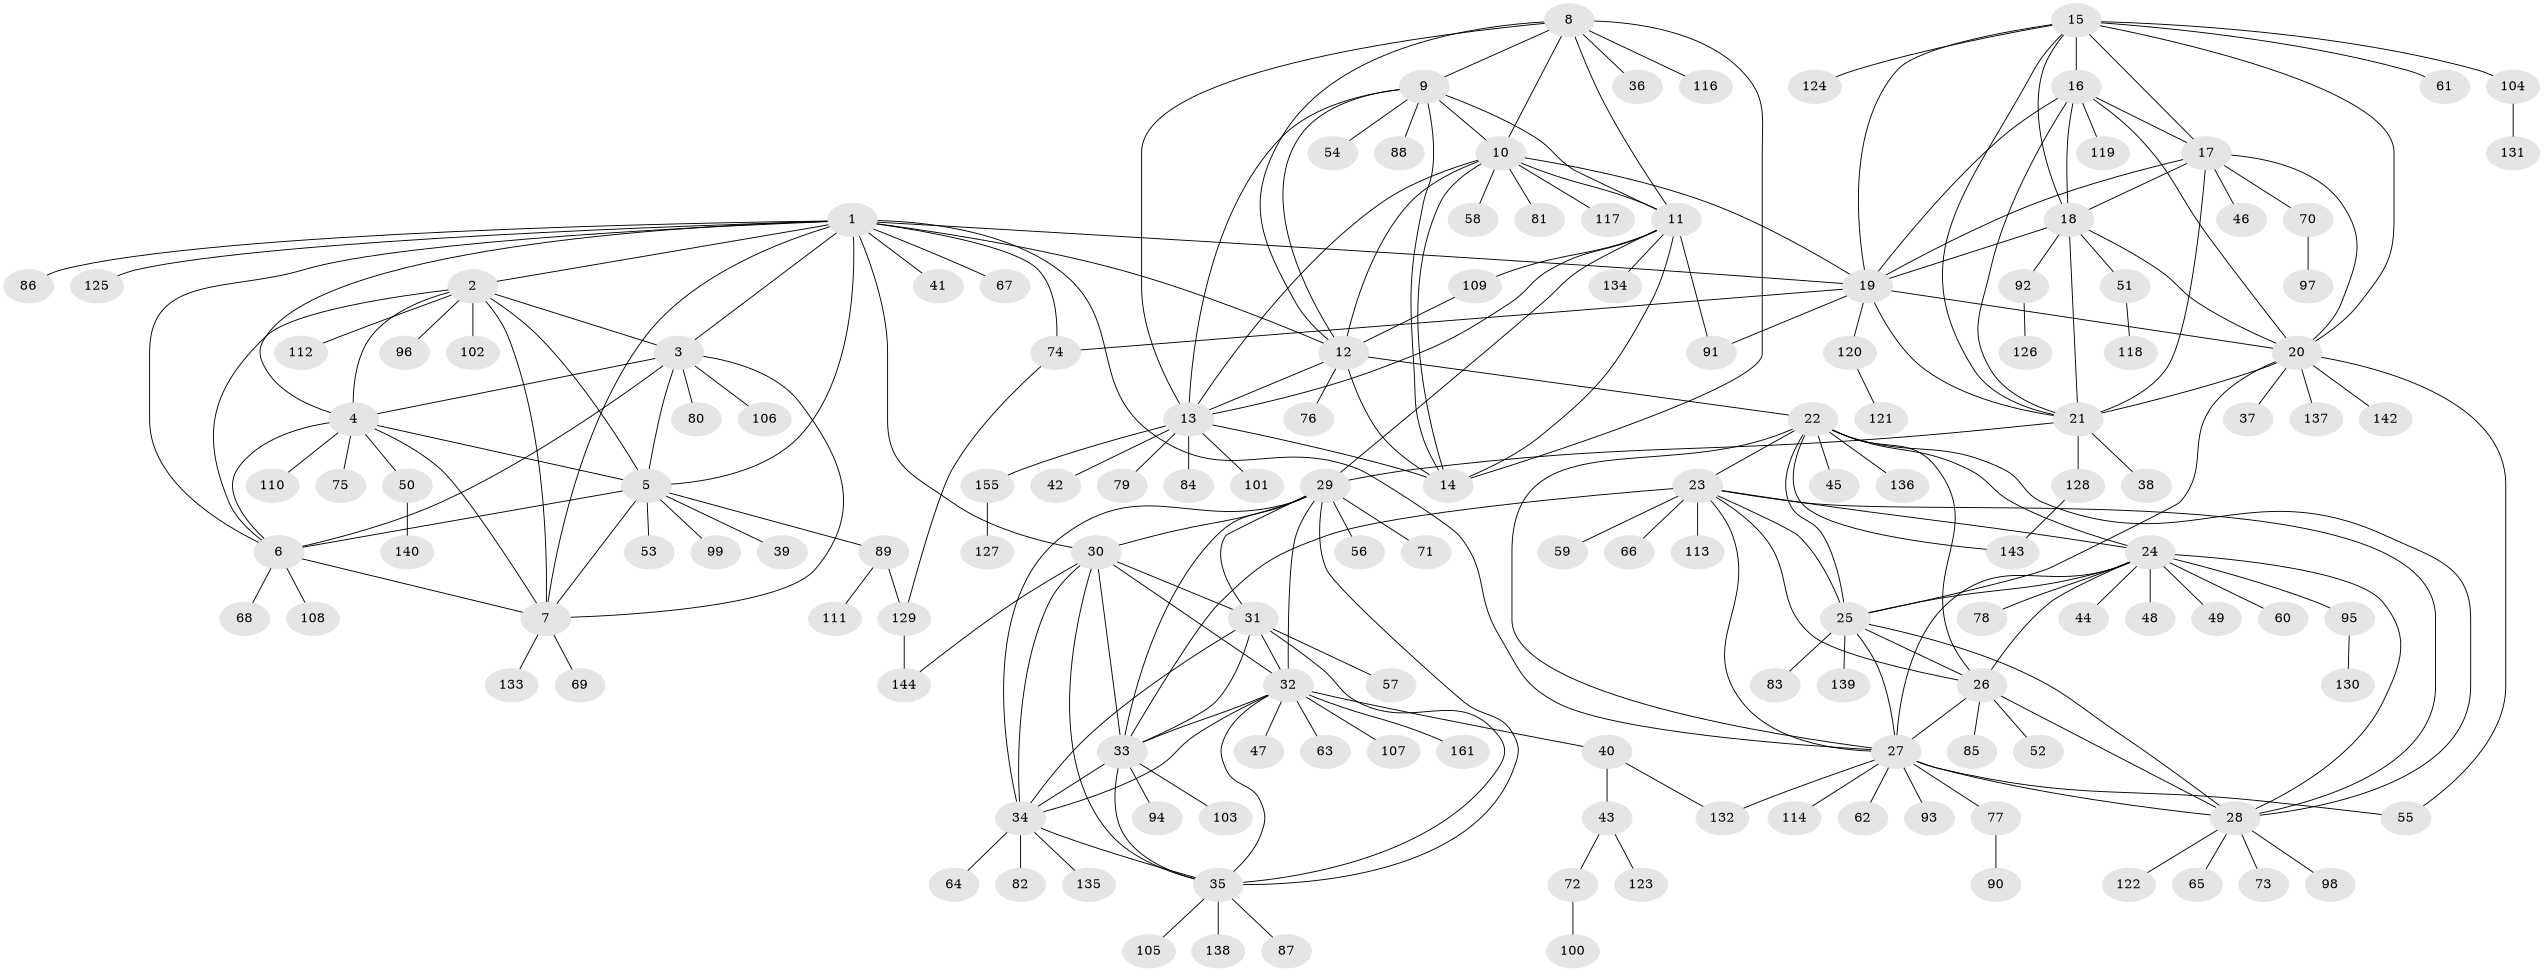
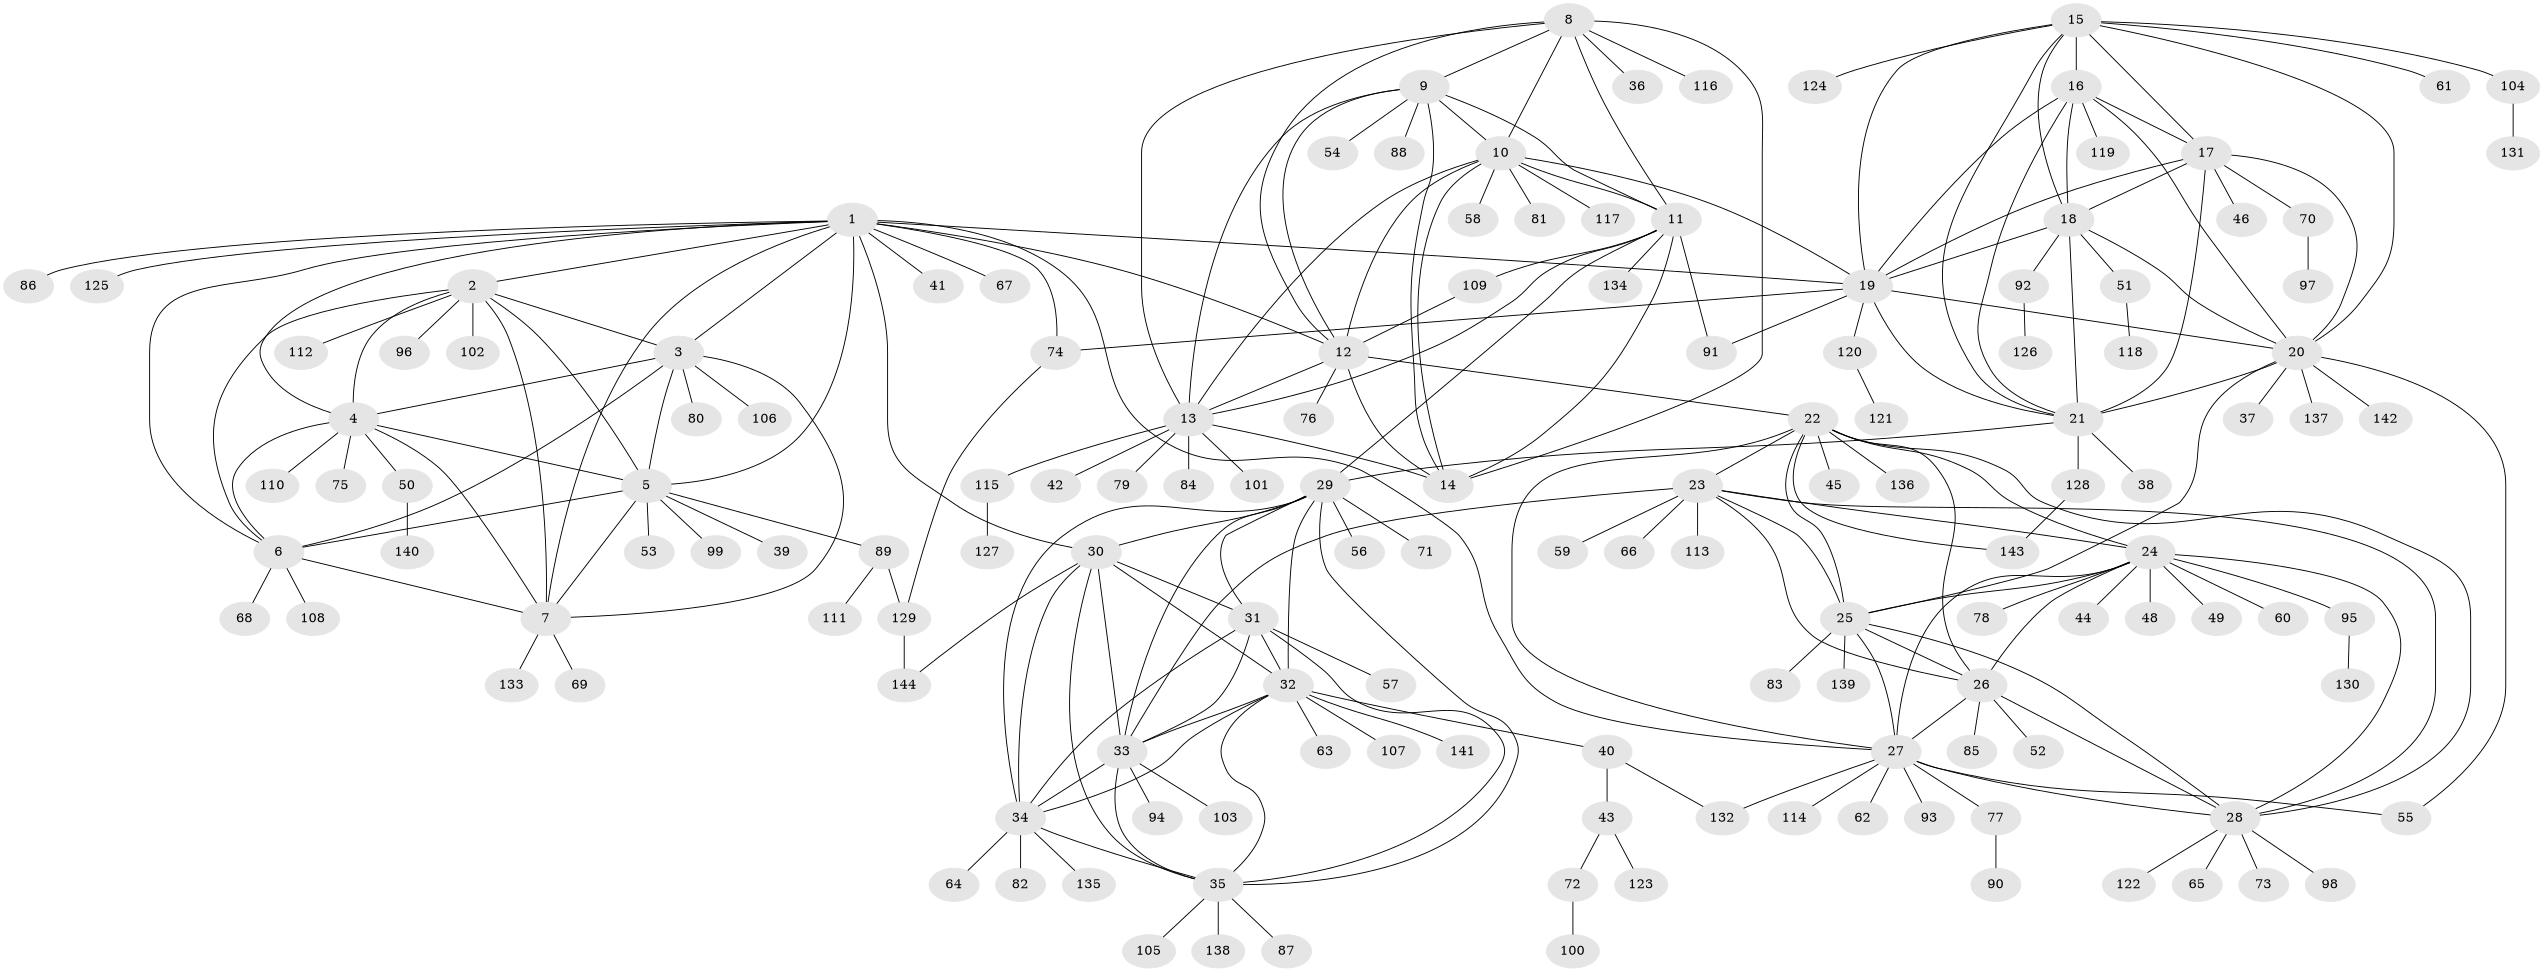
(987, 486) -> (987, 486)
(1727, 670) -> none
(1259, 752) -> none
(1463, 752) -> (1463, 752)
